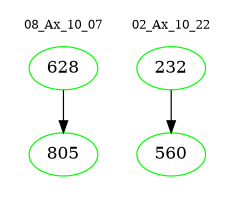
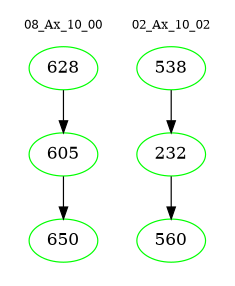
(63, 26) -> (63, 26)
(171, 26) -> (171, 26)
none -> (171, 68)
(63, 154) -> (63, 154)
none -> (63, 241)
